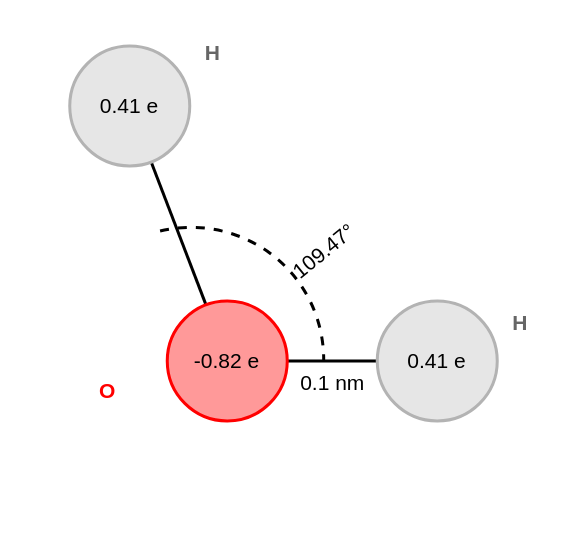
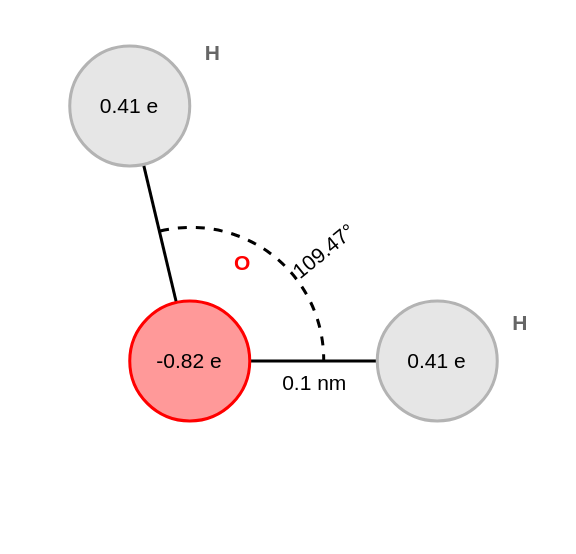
(227, 361) -> (190, 361)
(107, 391) -> (242, 263)
